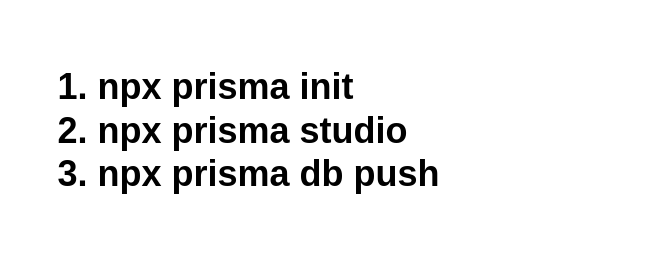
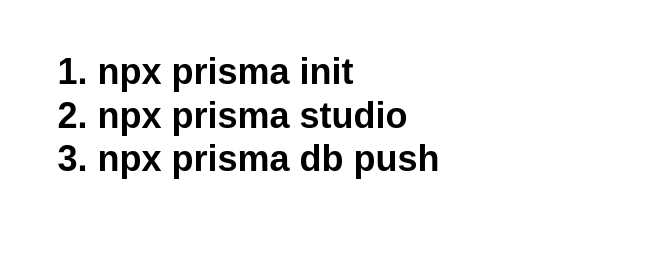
(323, 143) -> (323, 128)
